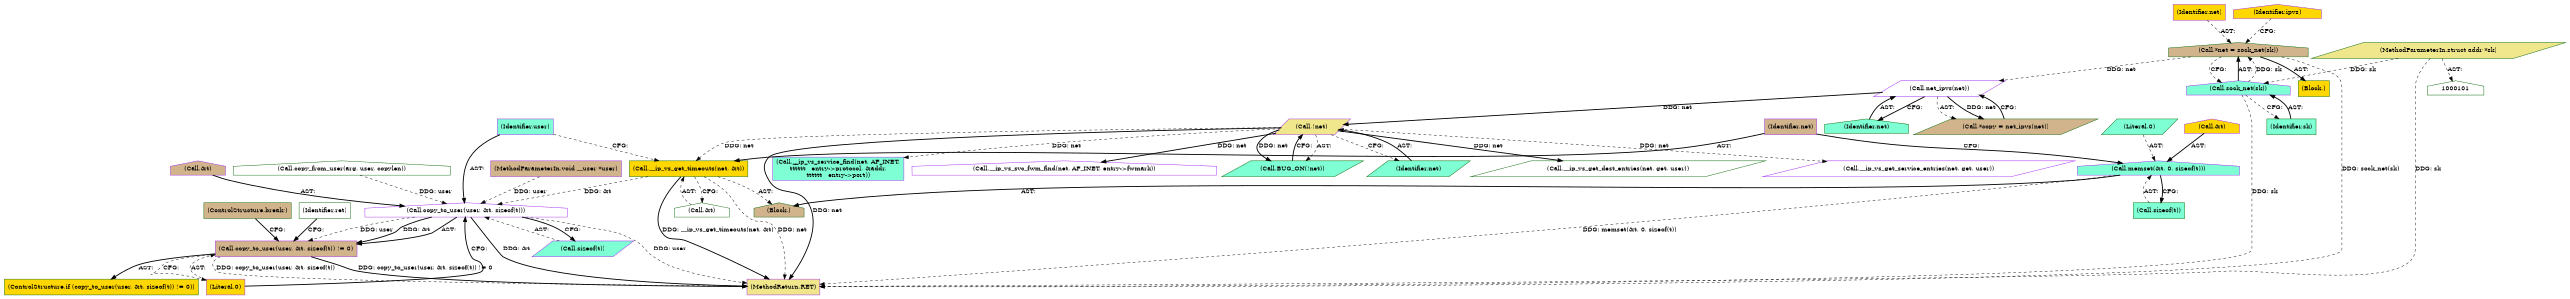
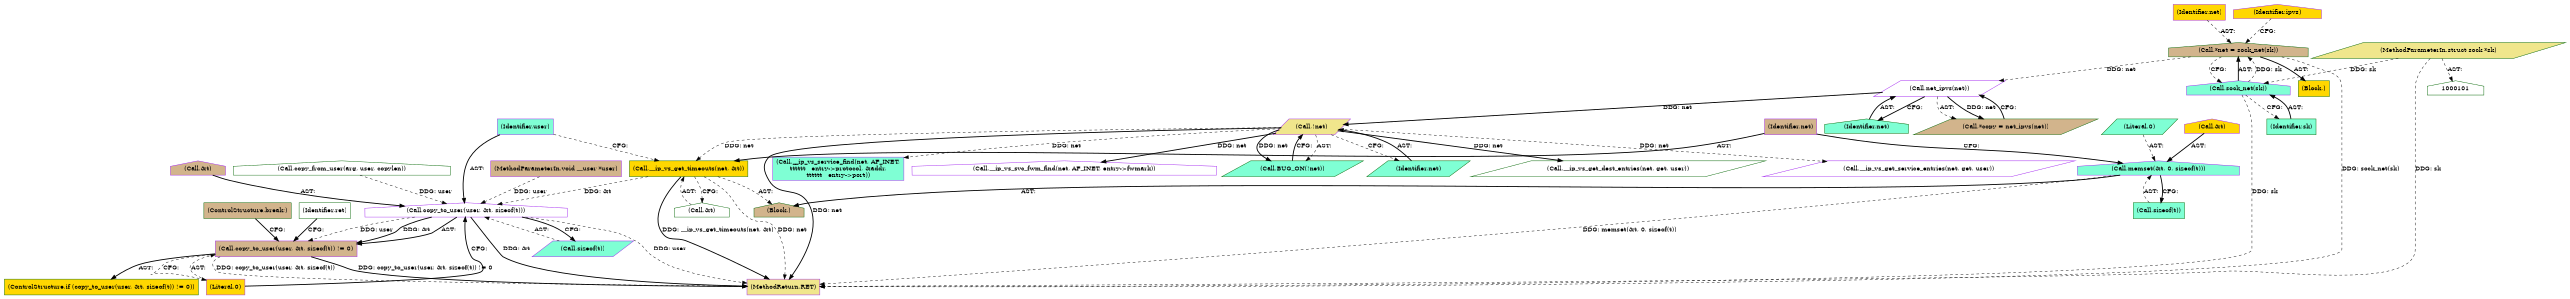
(2438, 50) -> (2438, 50)
